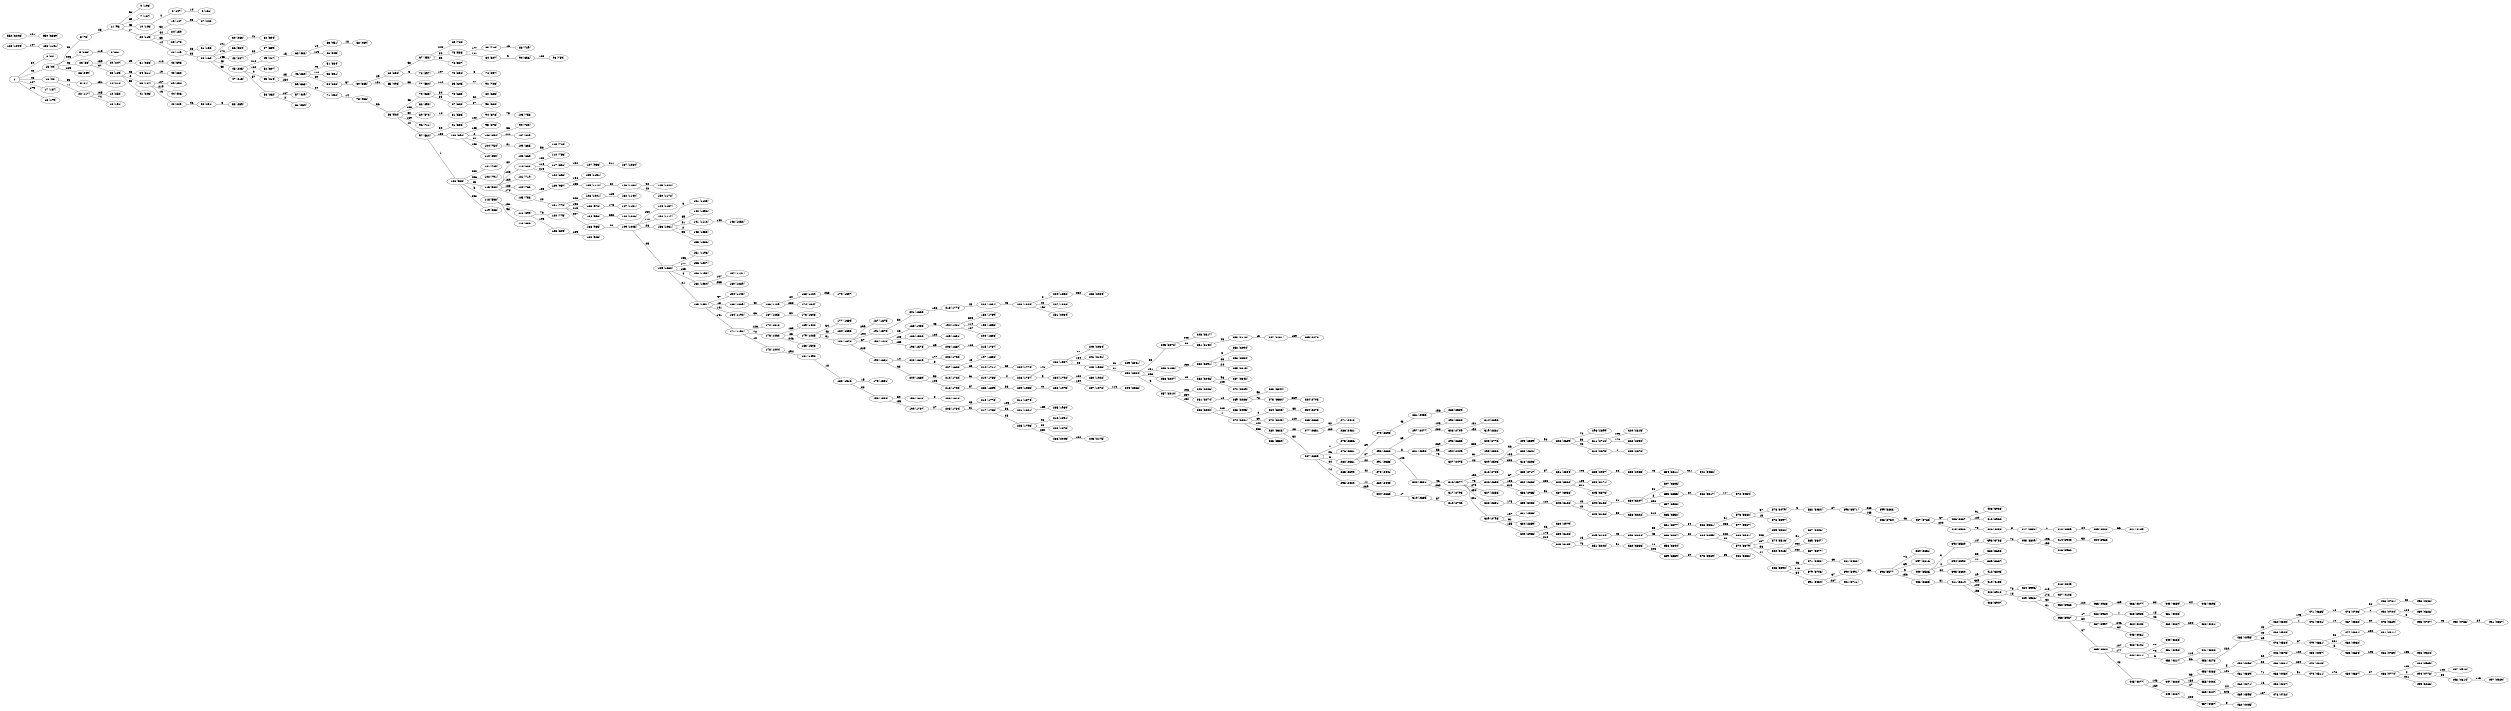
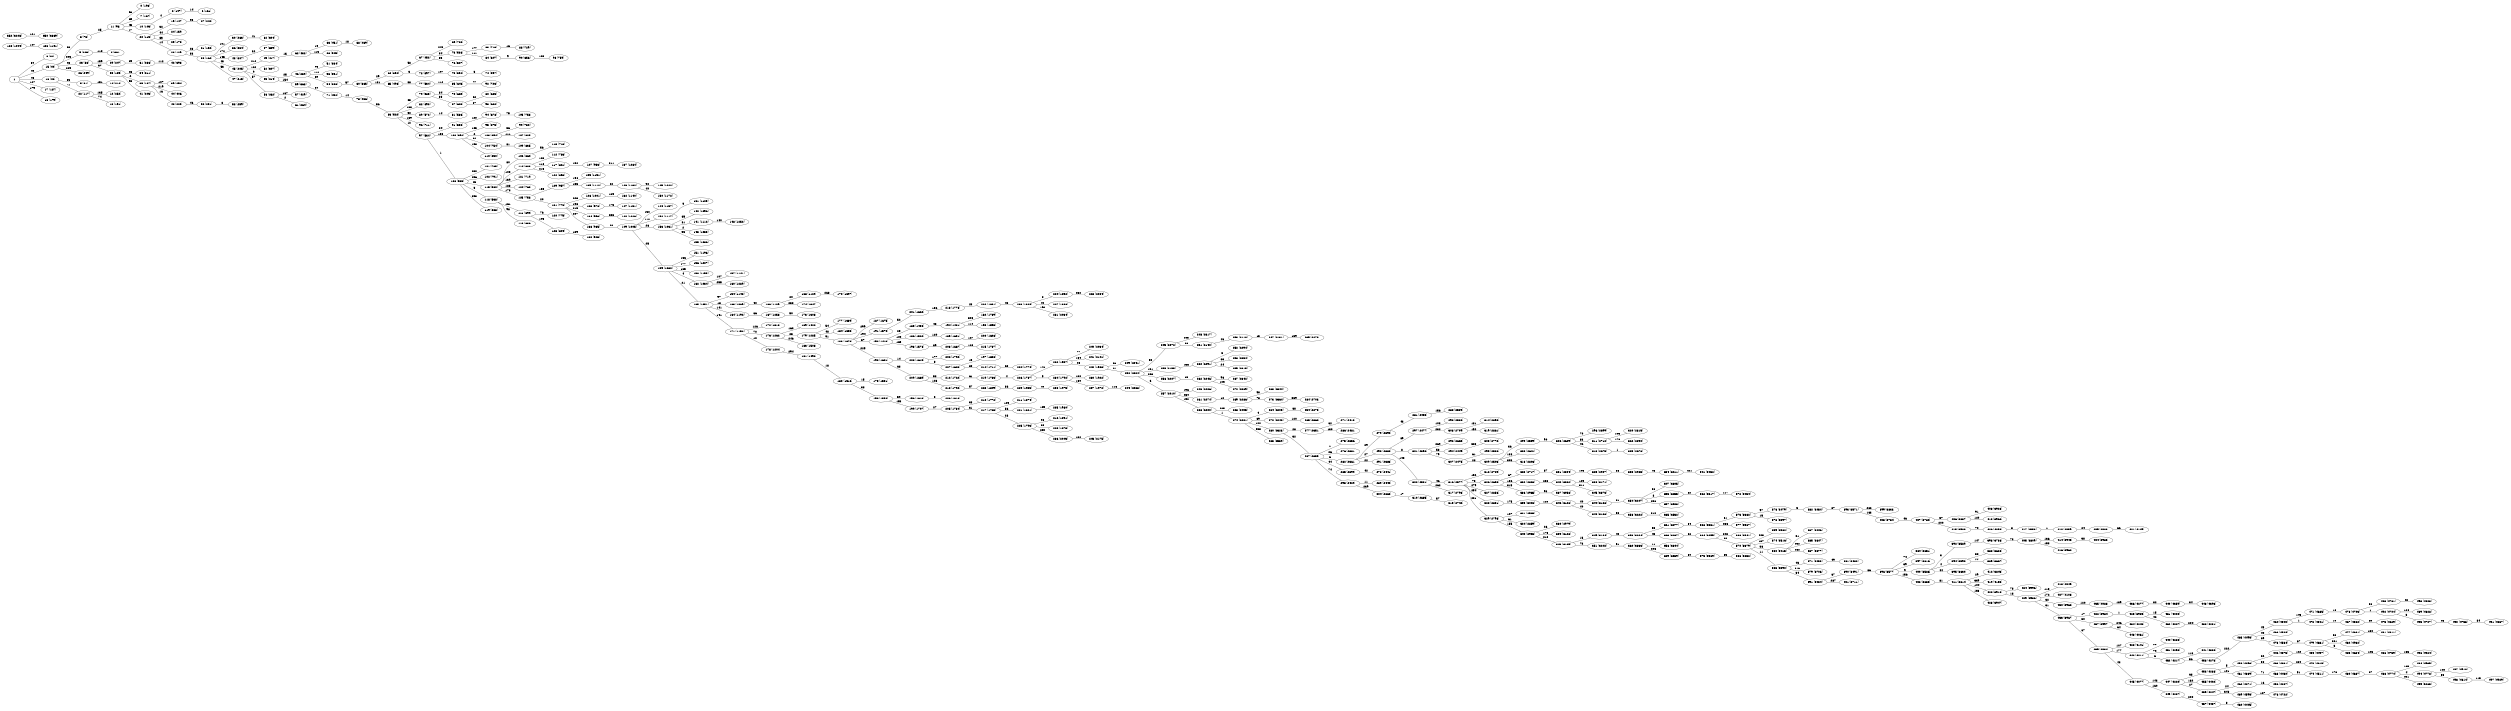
(177, 73) -> none
(971, 331) -> (971, 340)
